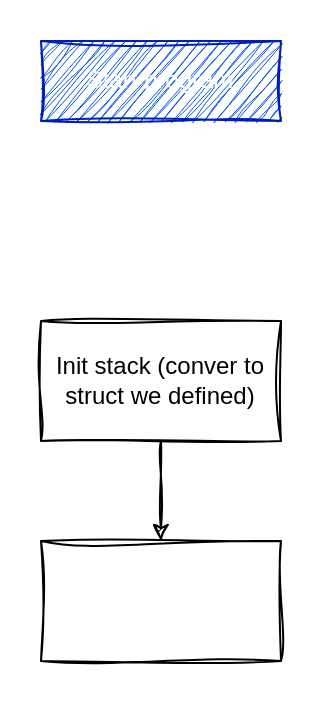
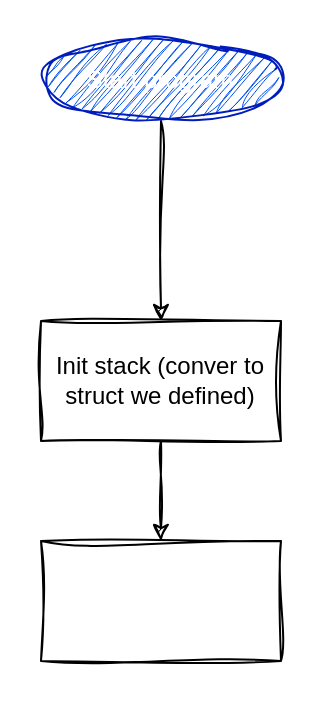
(161, 81) -> (161, 81)
none -> (161, 215)
